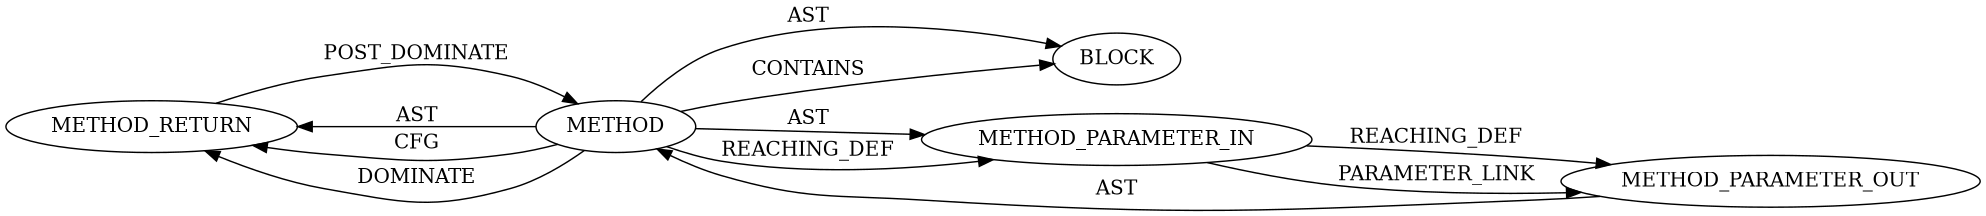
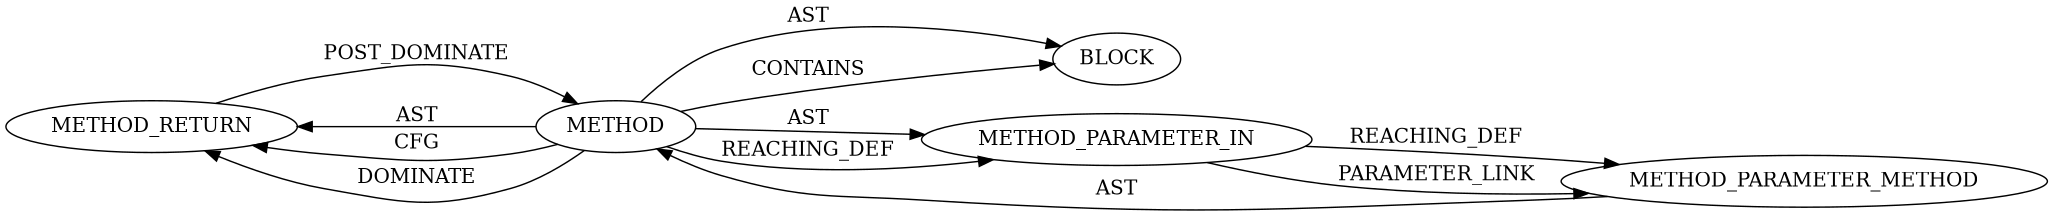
(1771, 181) -> (1804, 181)
